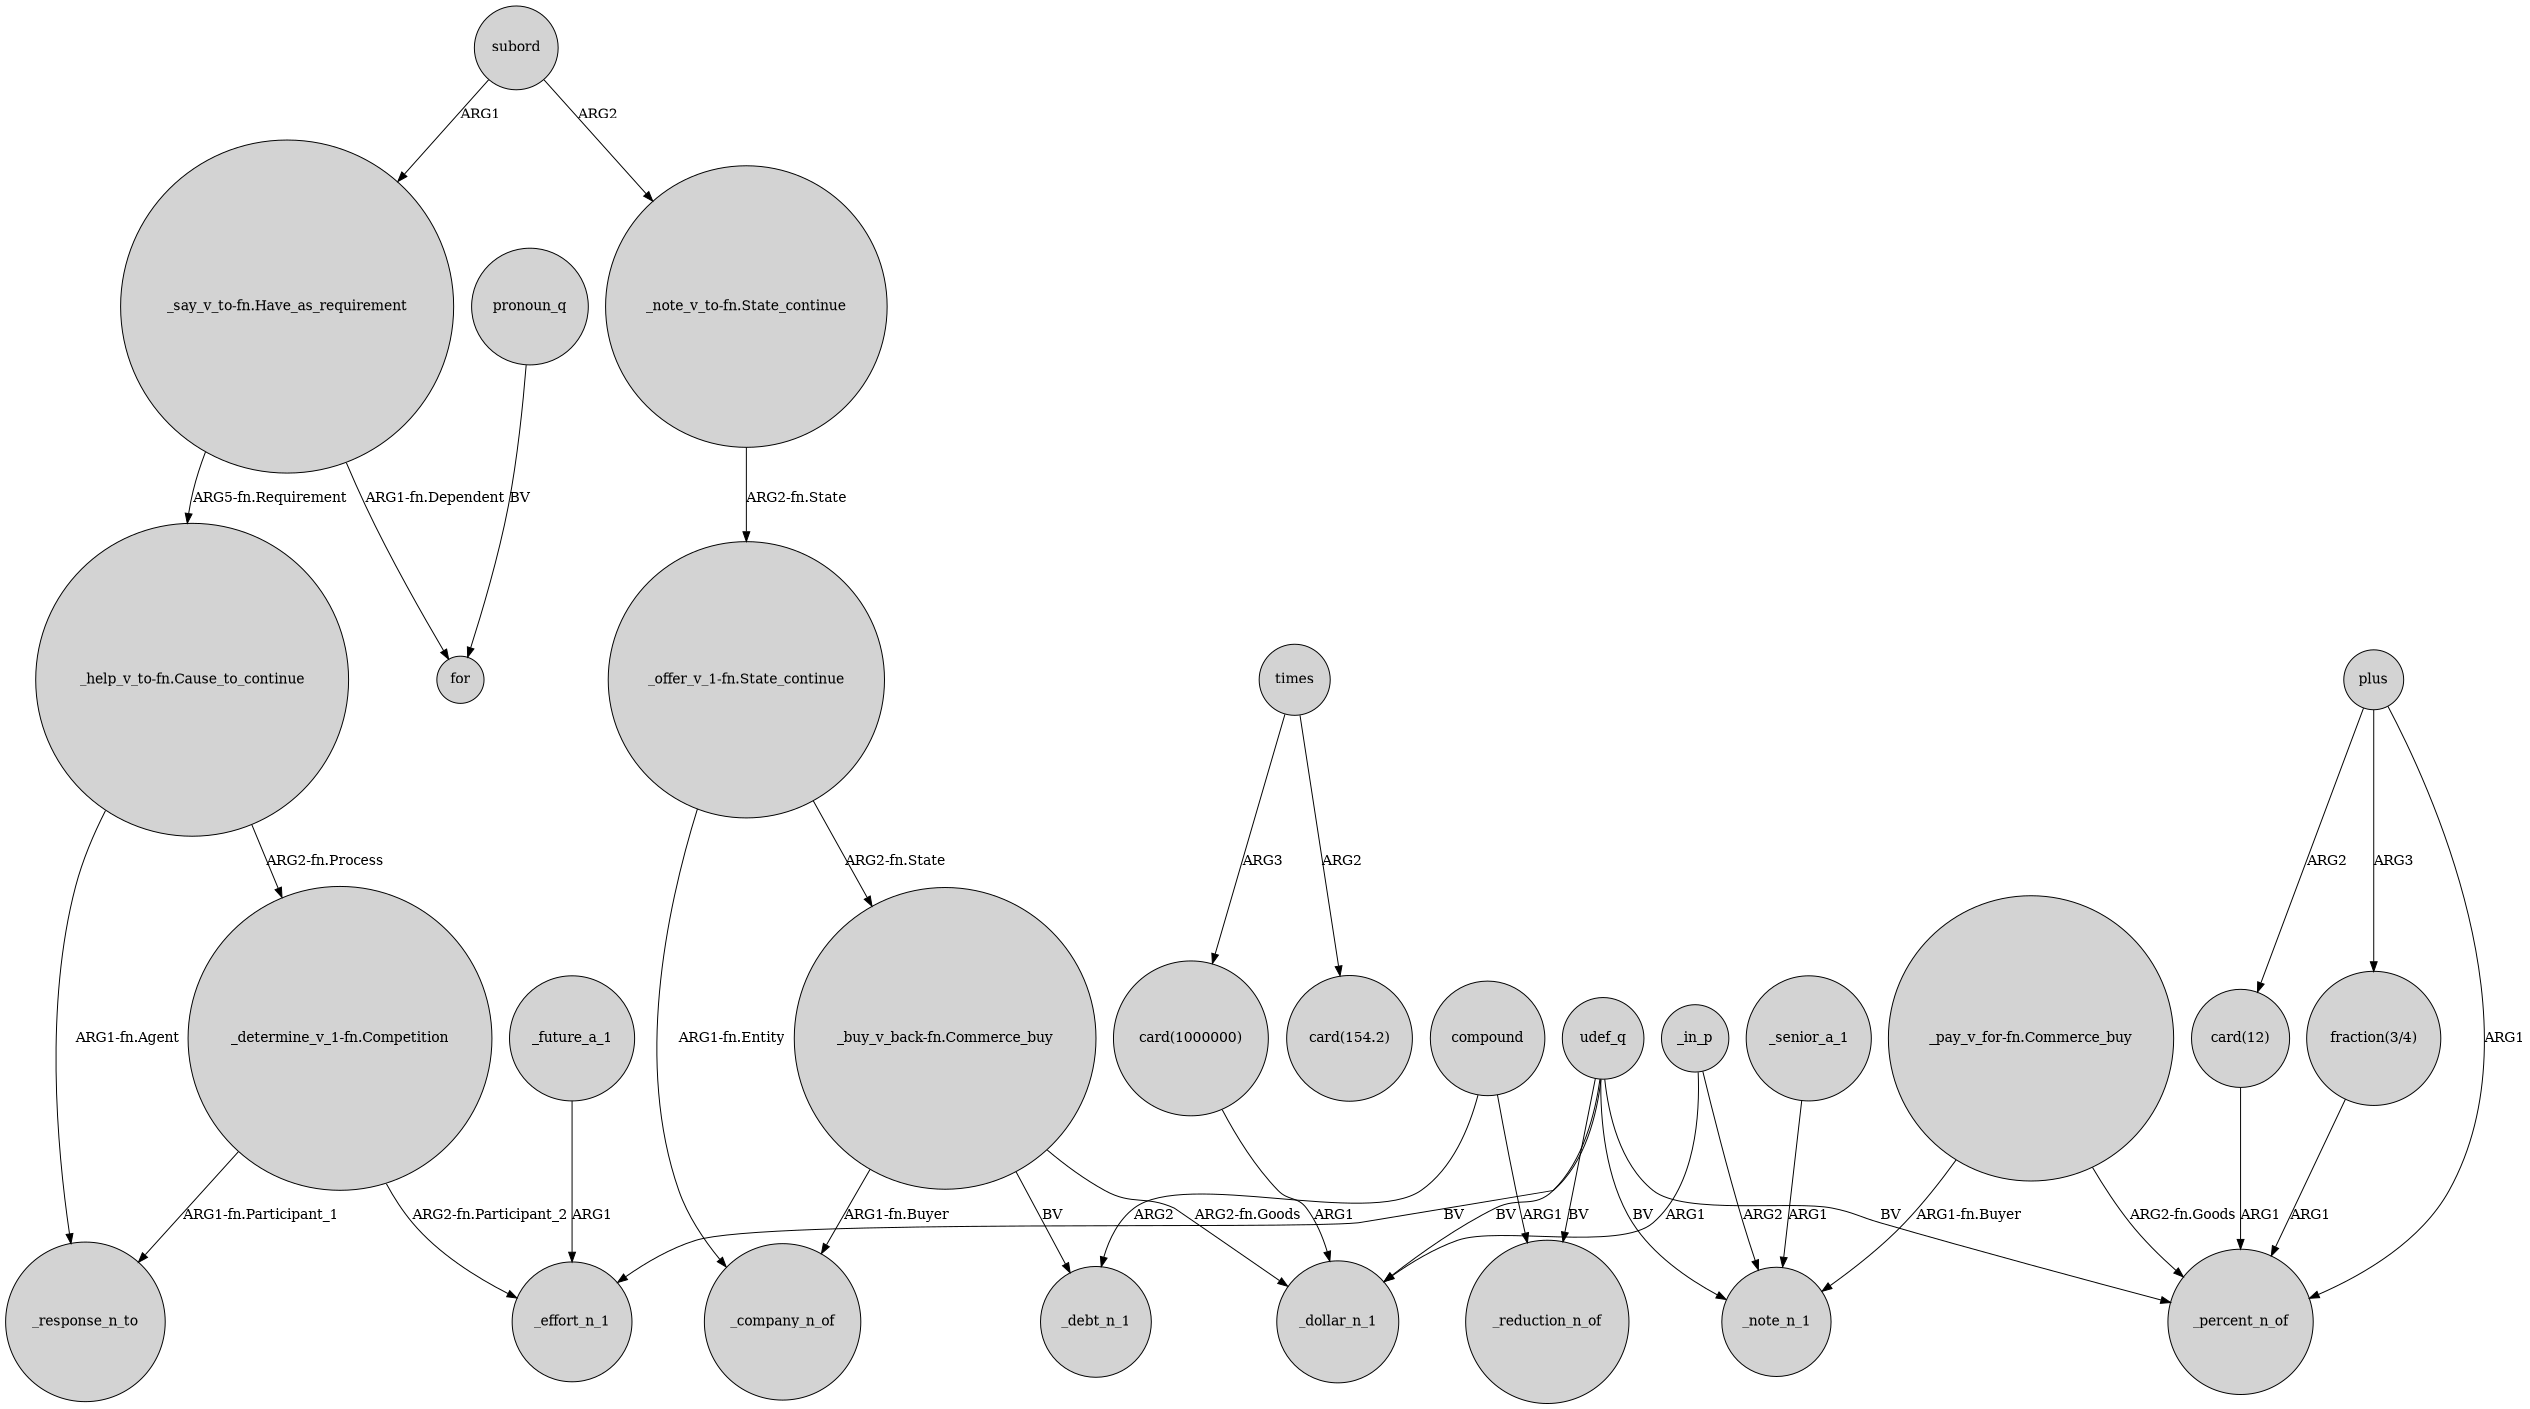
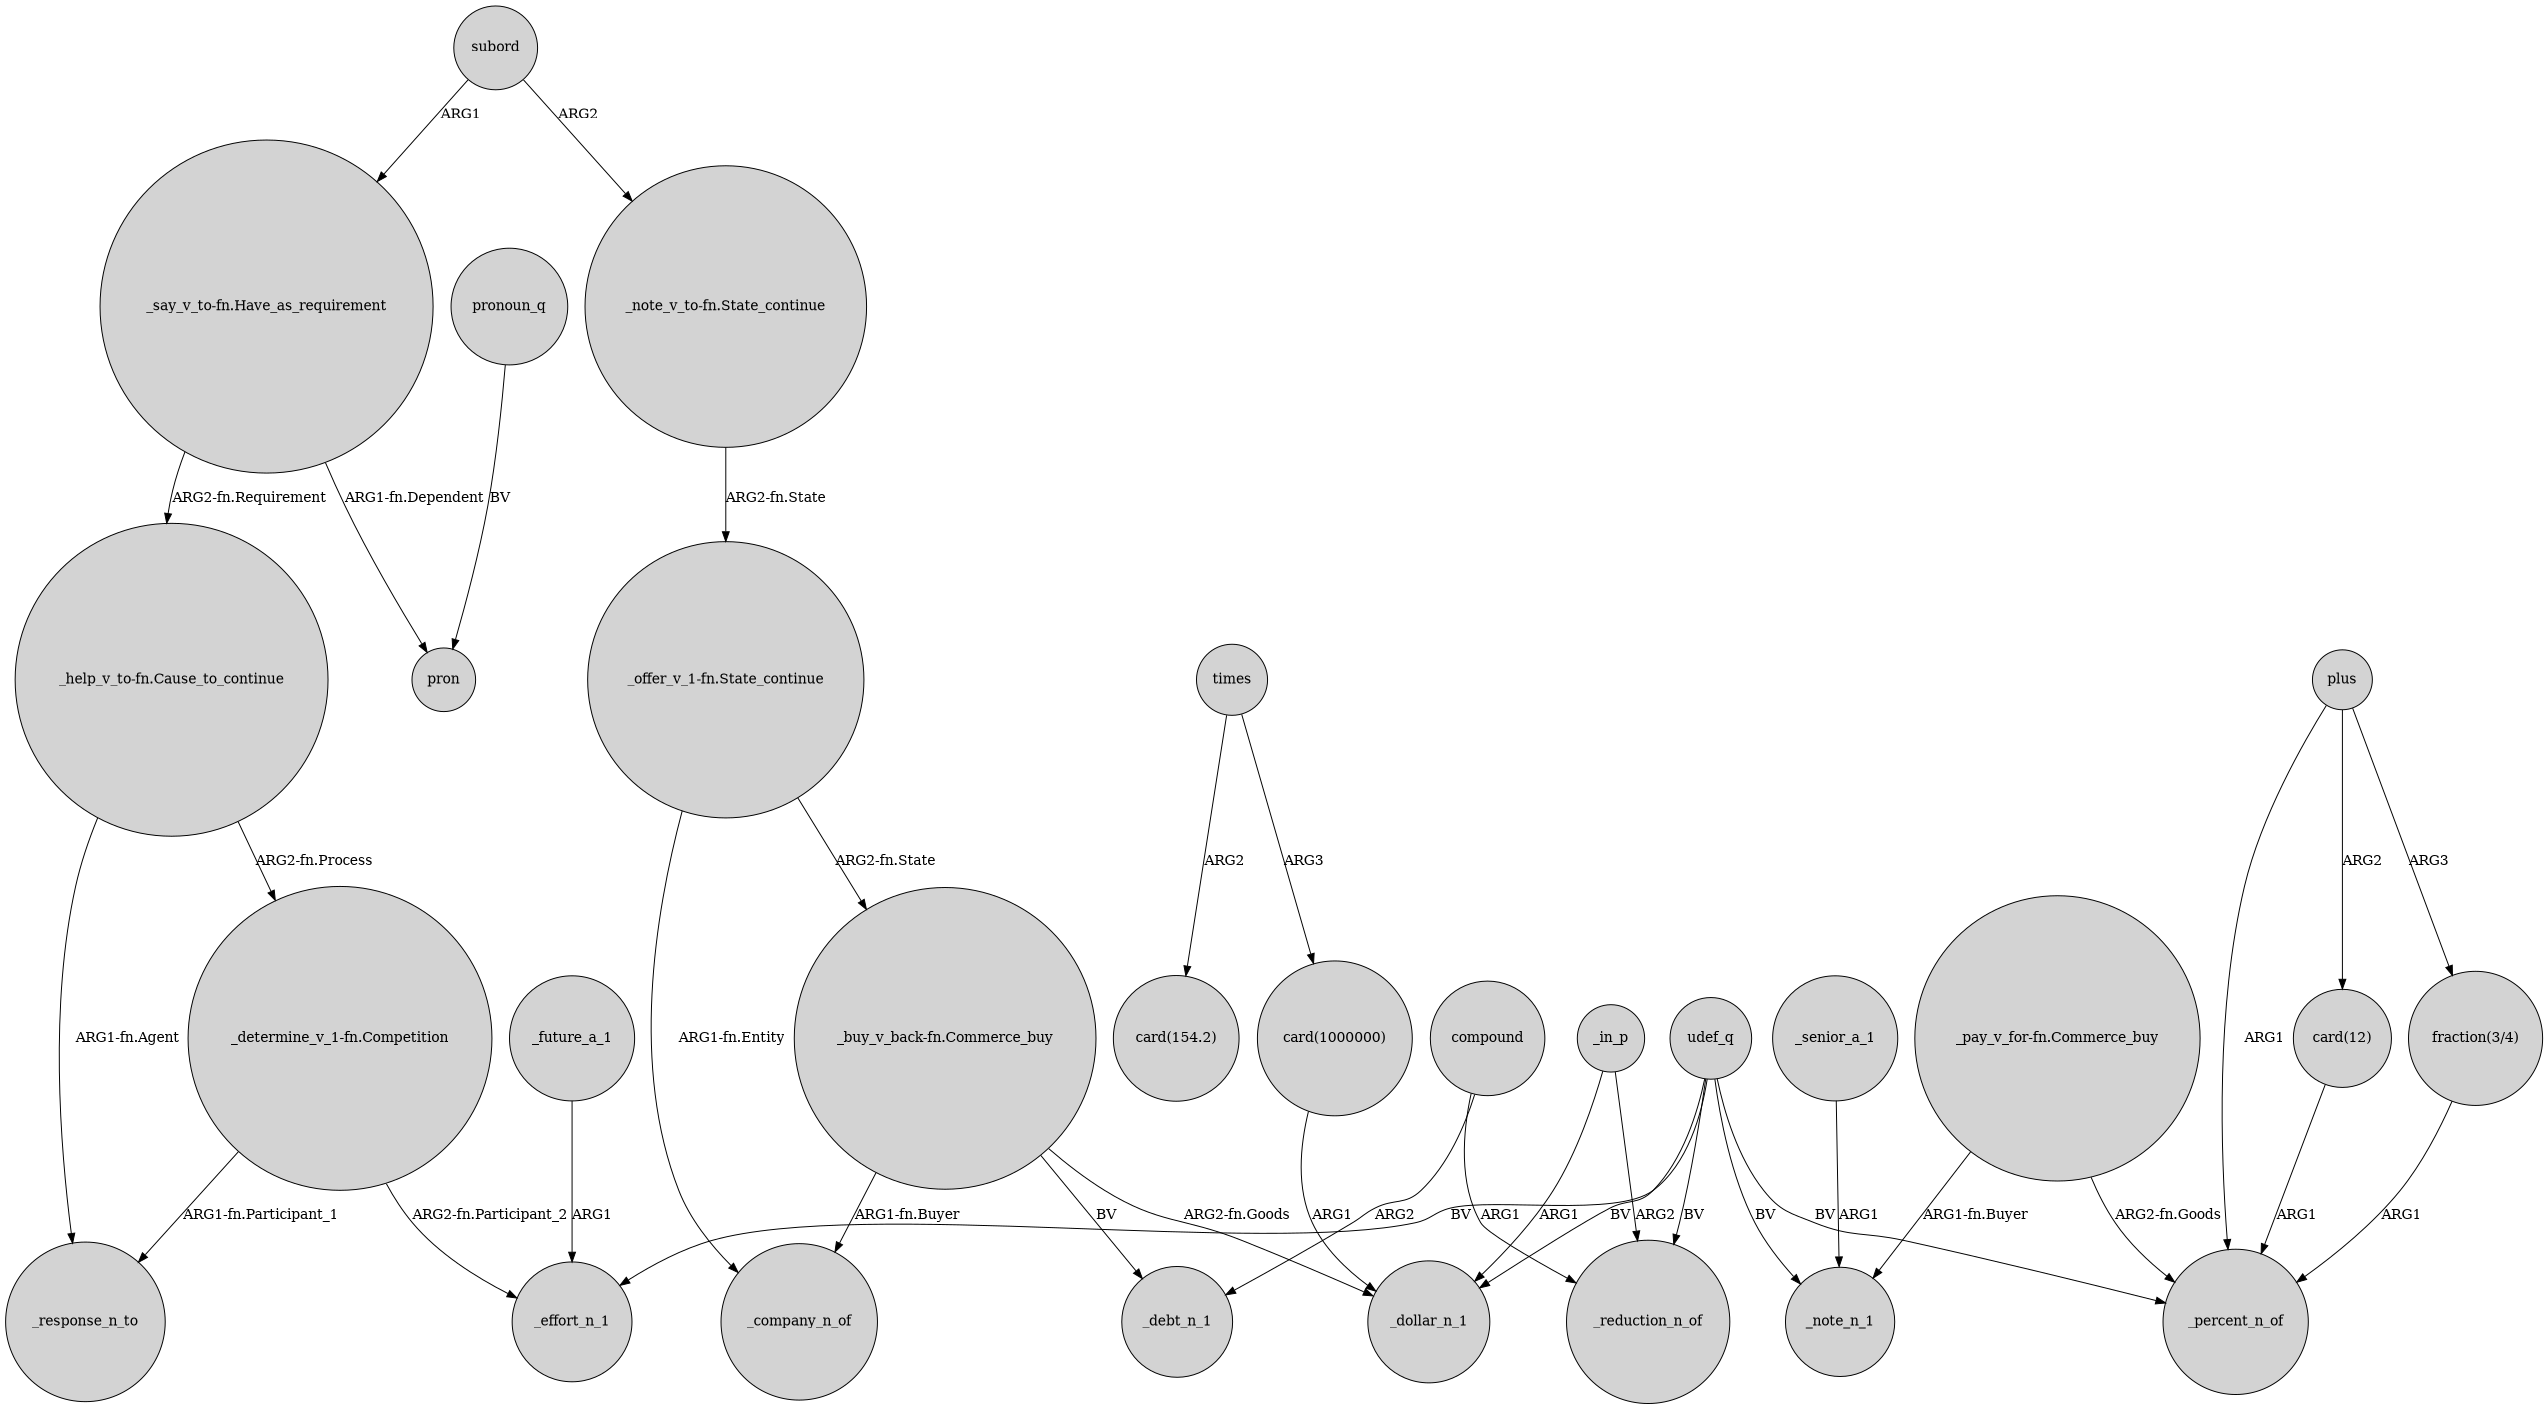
(270, 498) -> (249, 498)
(460, 680) -> (444, 680)
(1727, 1166) -> (1626, 1151)
